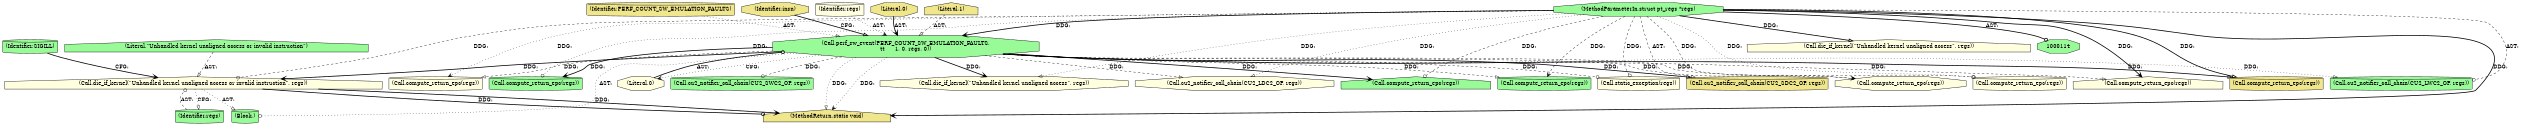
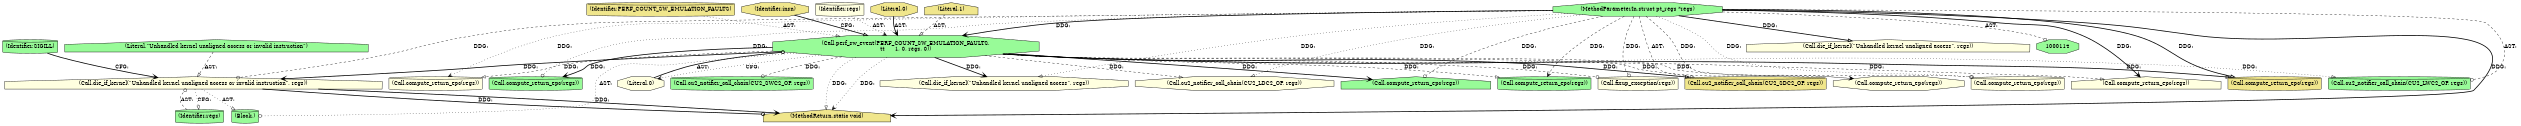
(1885, 19) -> (1884, 19)
(1639, 84) -> (1638, 84)
